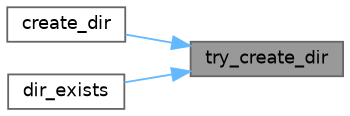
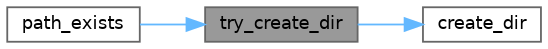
(149, 39) -> (381, 25)
(66, 92) -> (74, 25)
